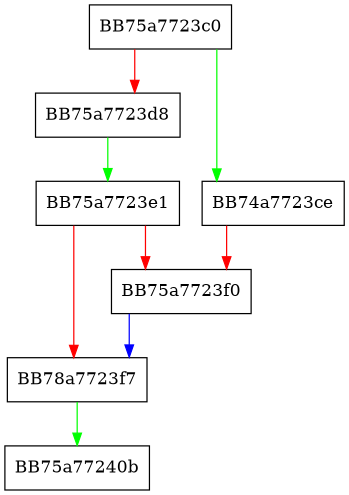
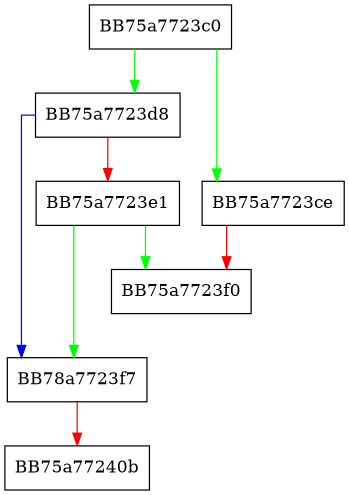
(135, 65) -> (135, 65)
(108, 153) -> (108, 153)
(273, 203) -> (273, 203)
(145, 241) -> (145, 241)
(74, 286) -> (74, 286)
(129, 329) -> (21, 223)
(77, 418) -> (77, 418)
